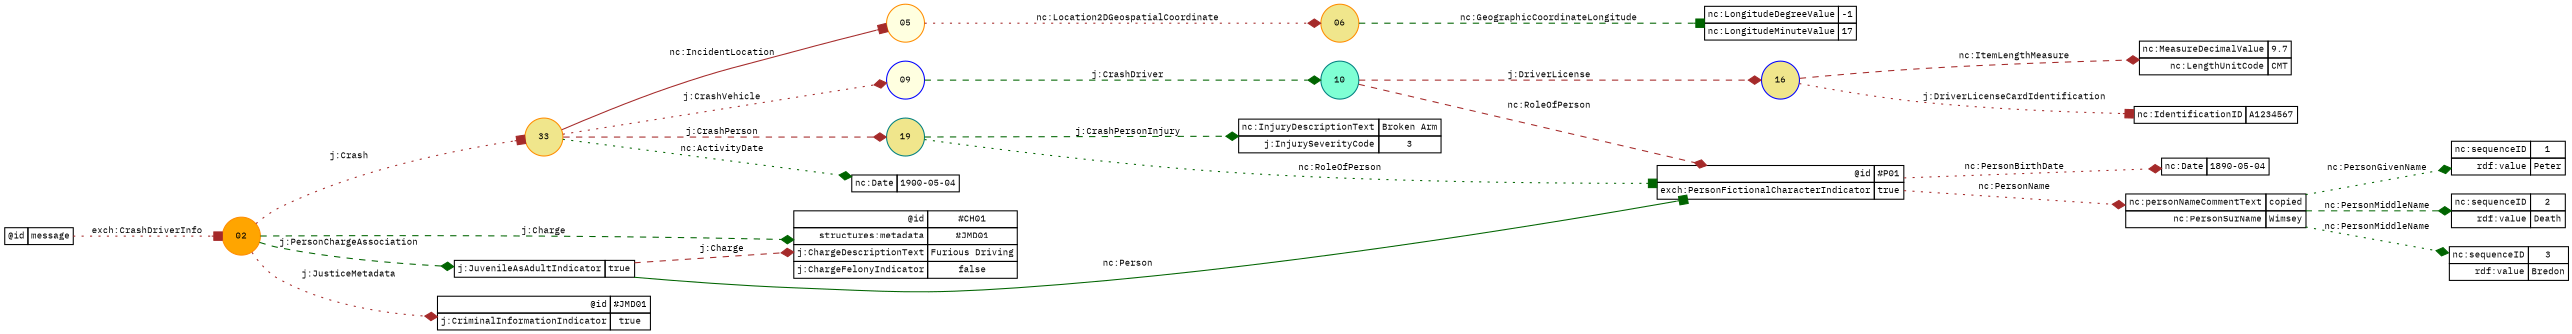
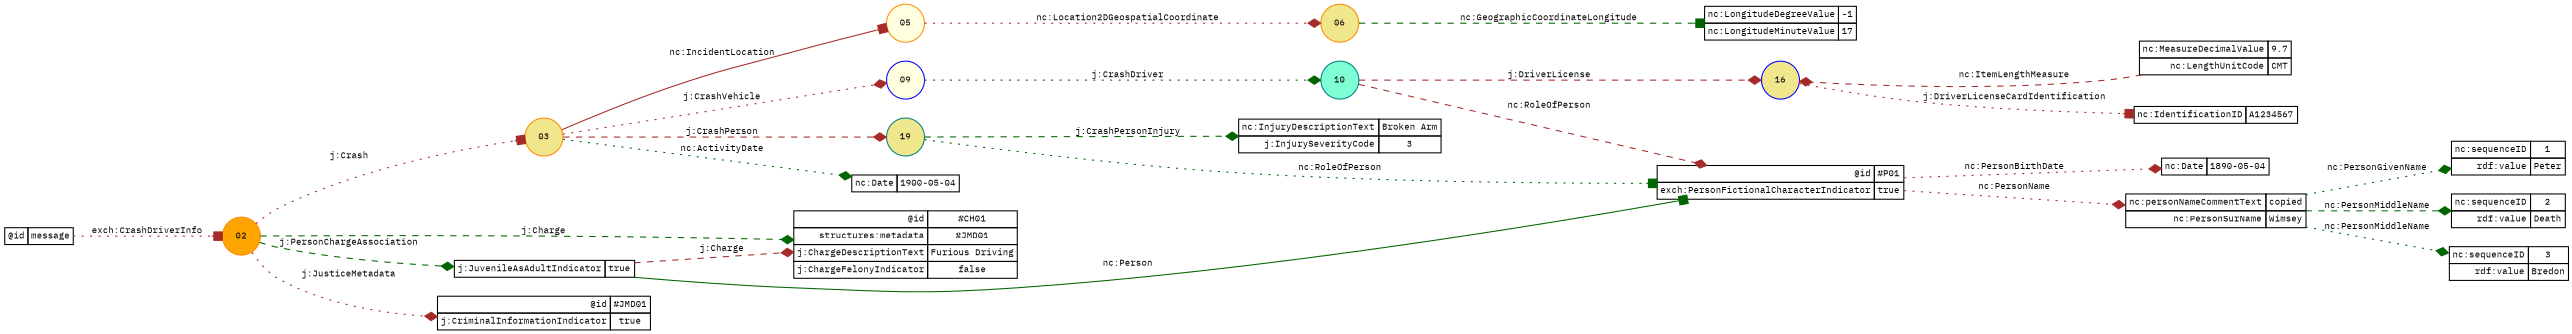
(1963, 66) -> (1977, 86)
(1116, 80) -> (1116, 80)
(544, 137) -> (544, 137)
